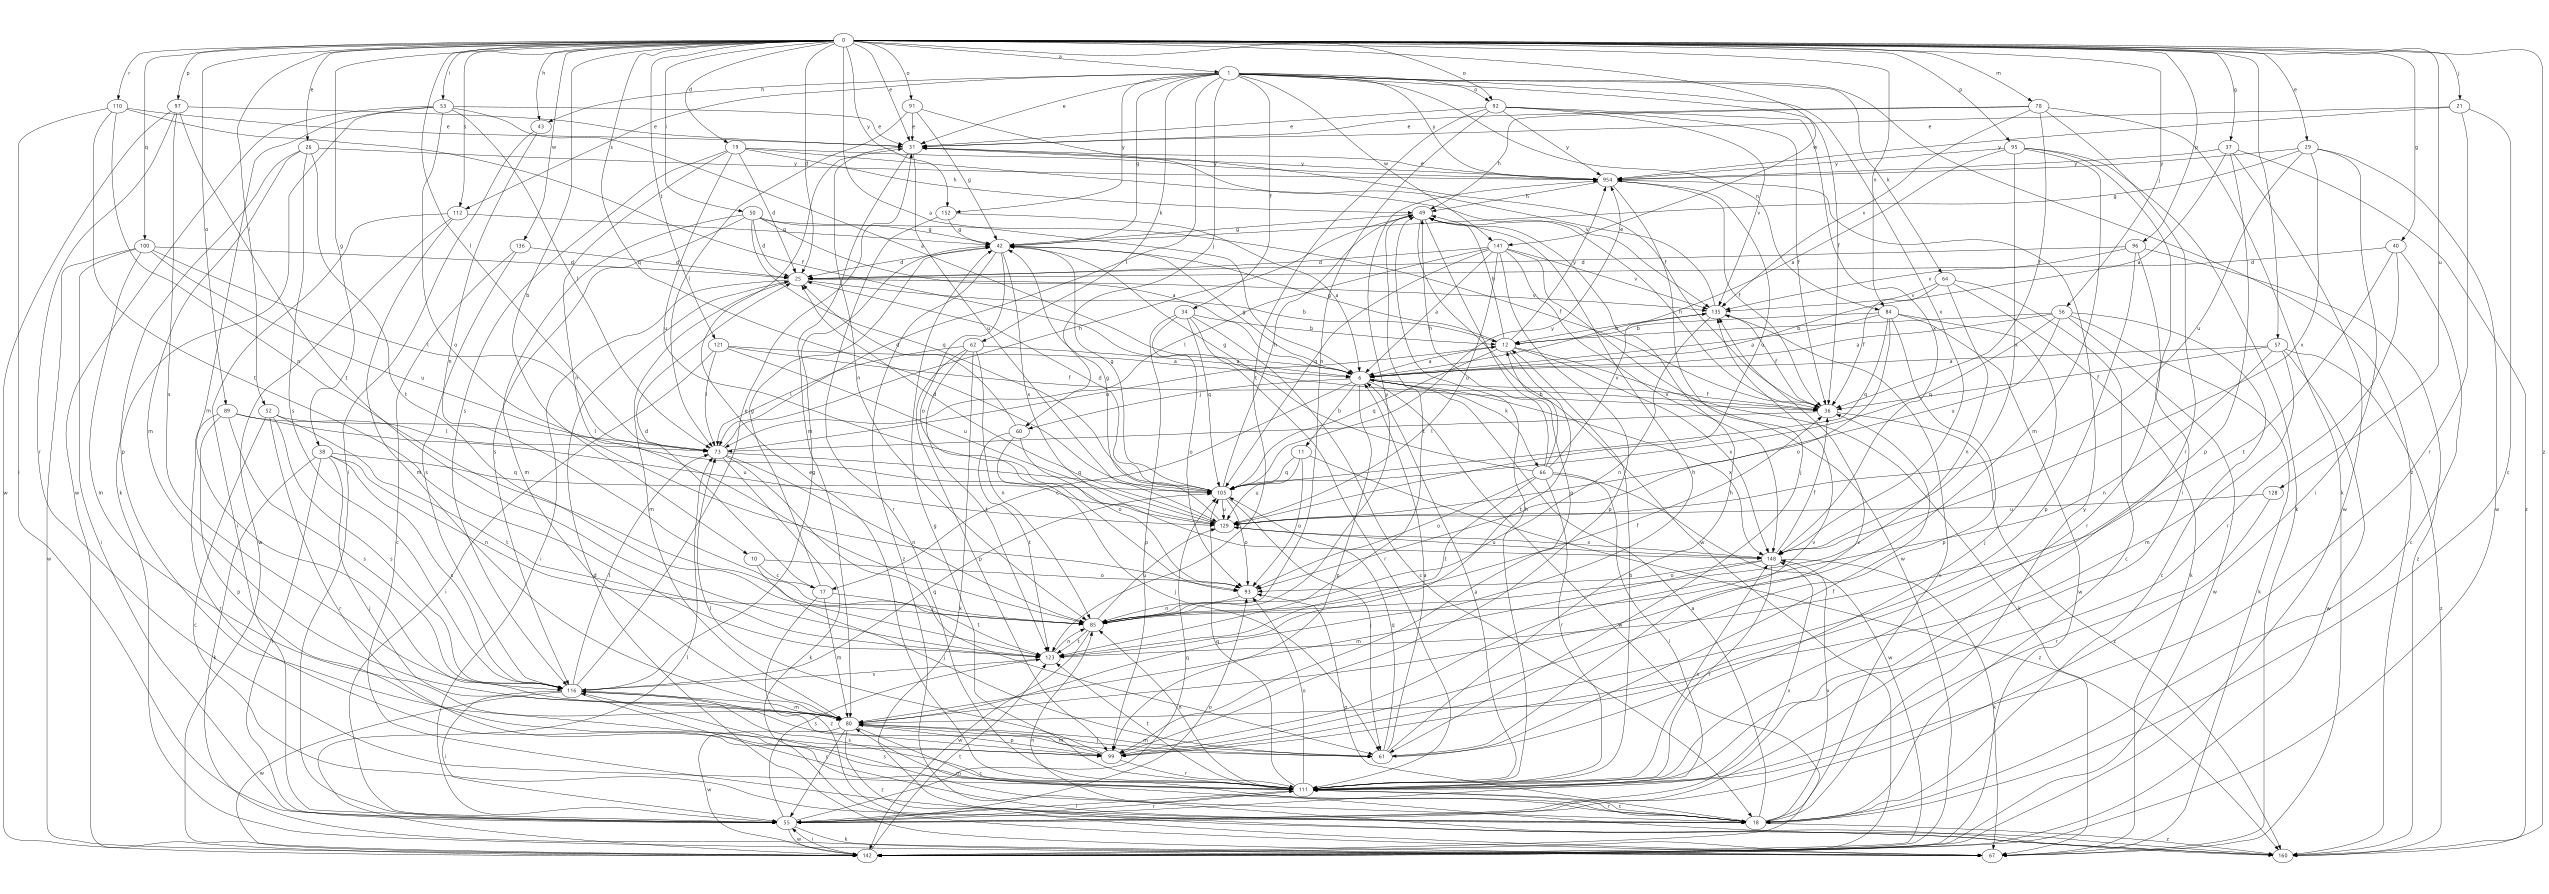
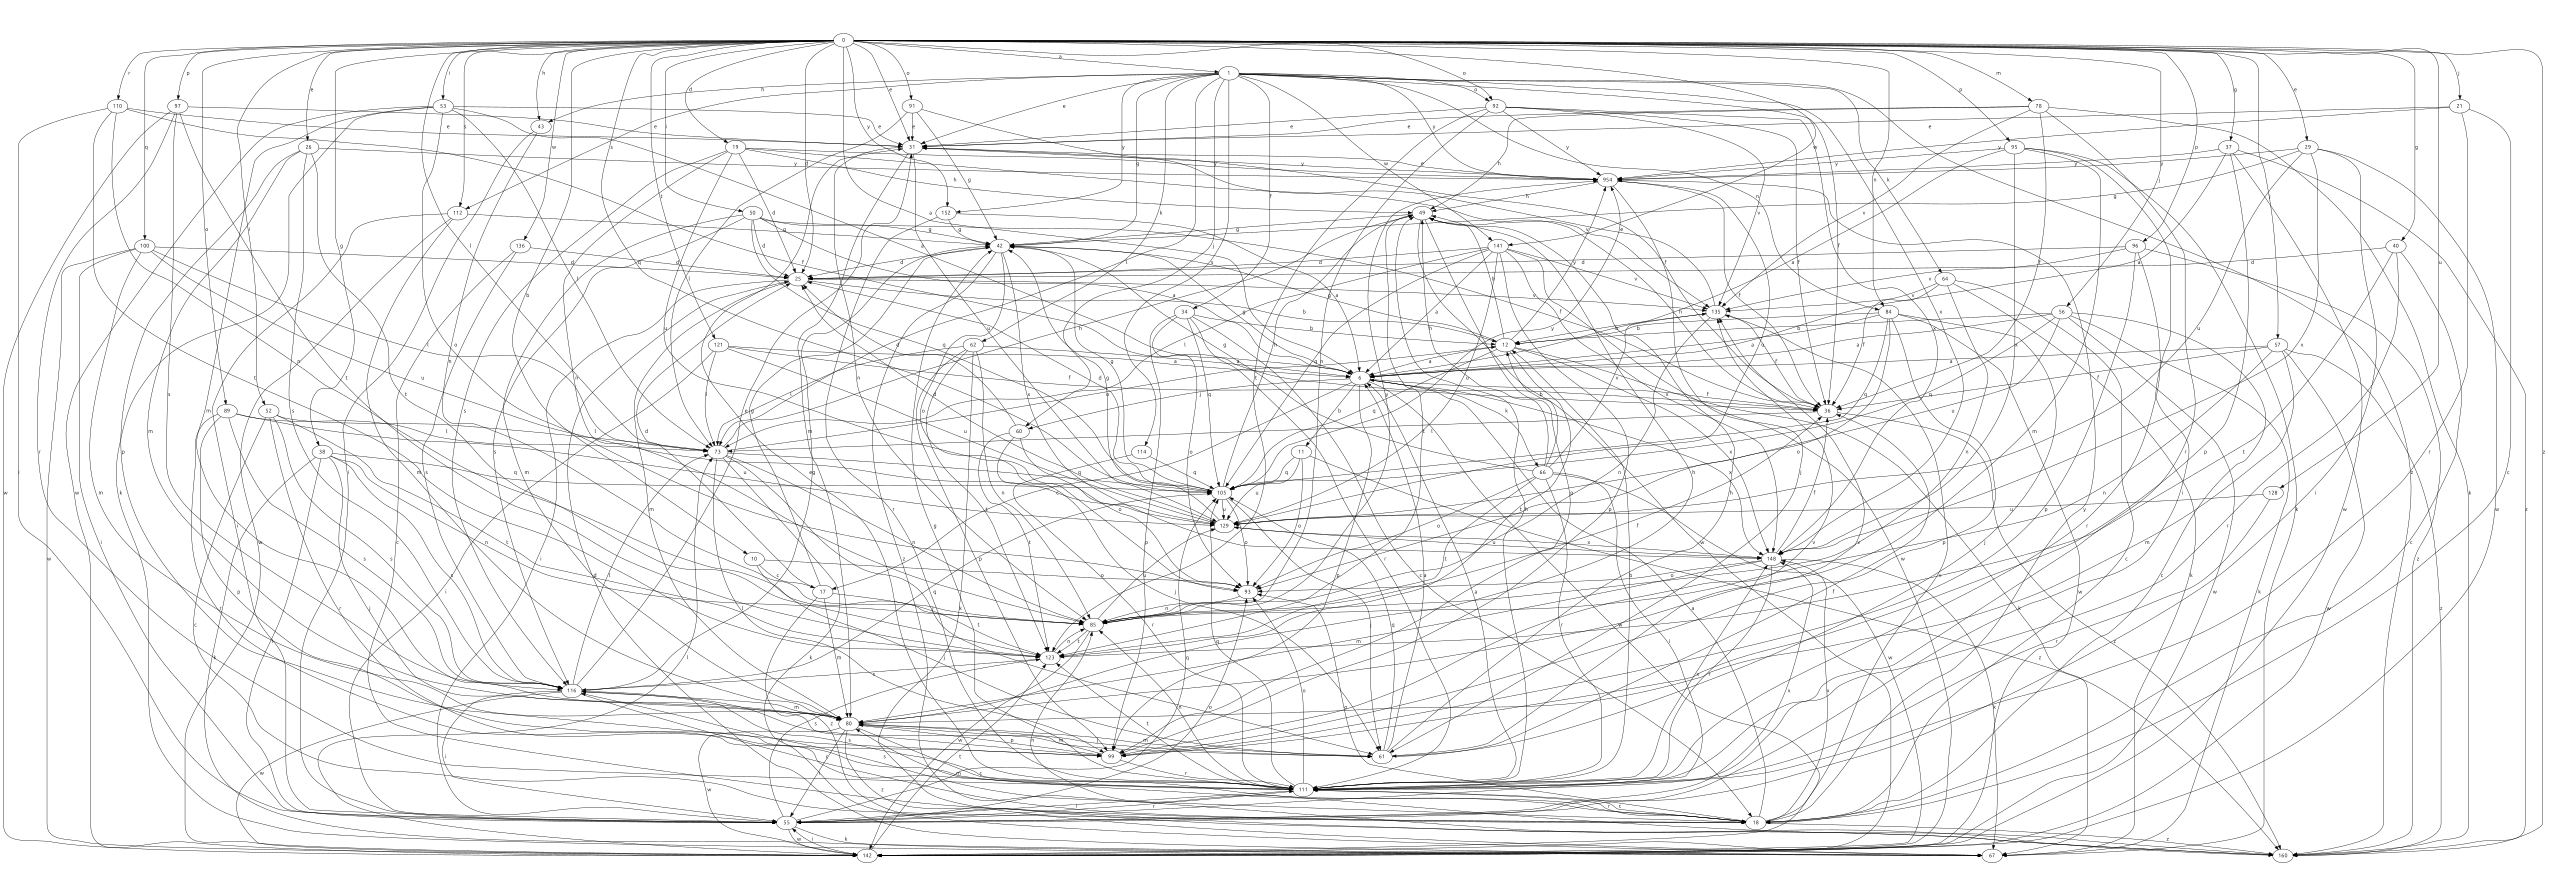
none -> (1142, 452)
(2341, 567) -> (2449, 436)
(825, 679) -> (846, 655)
